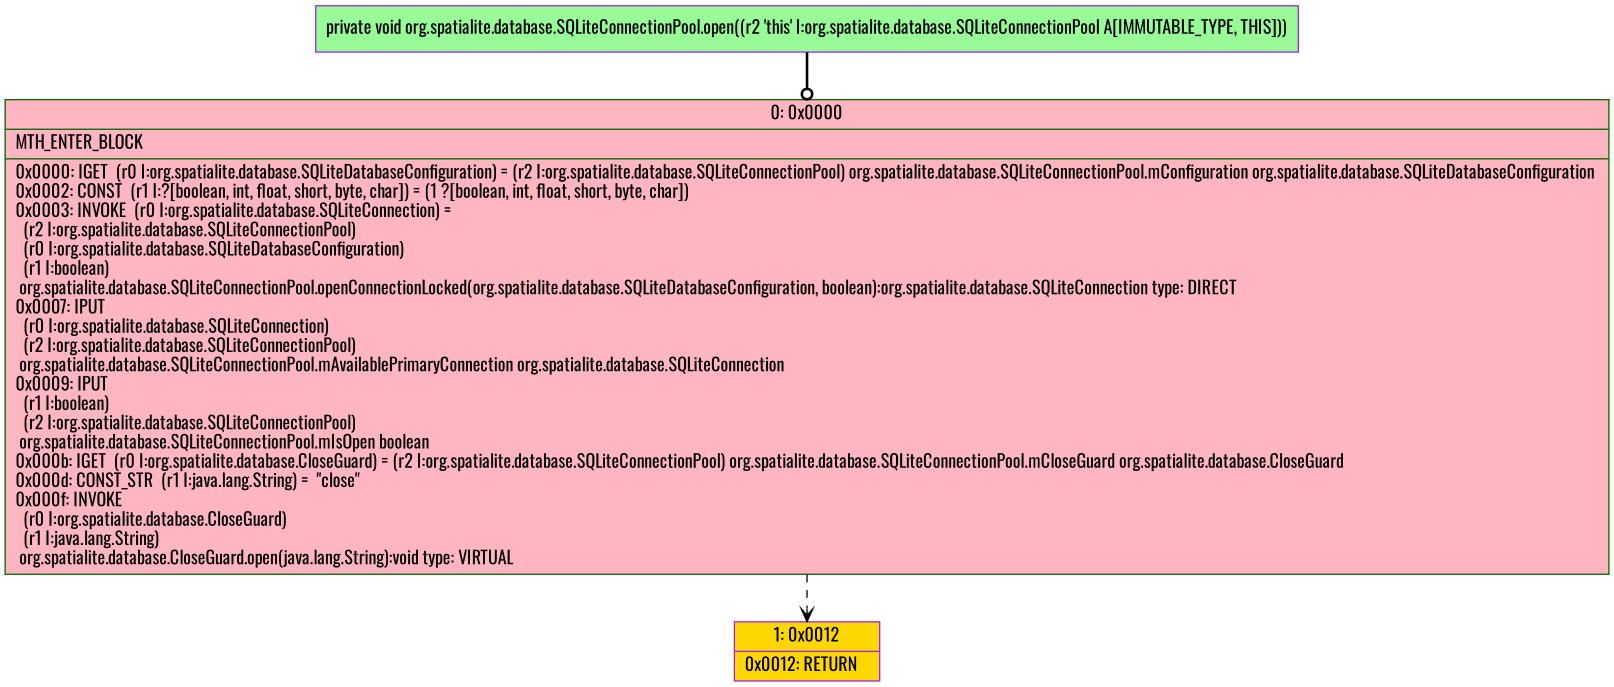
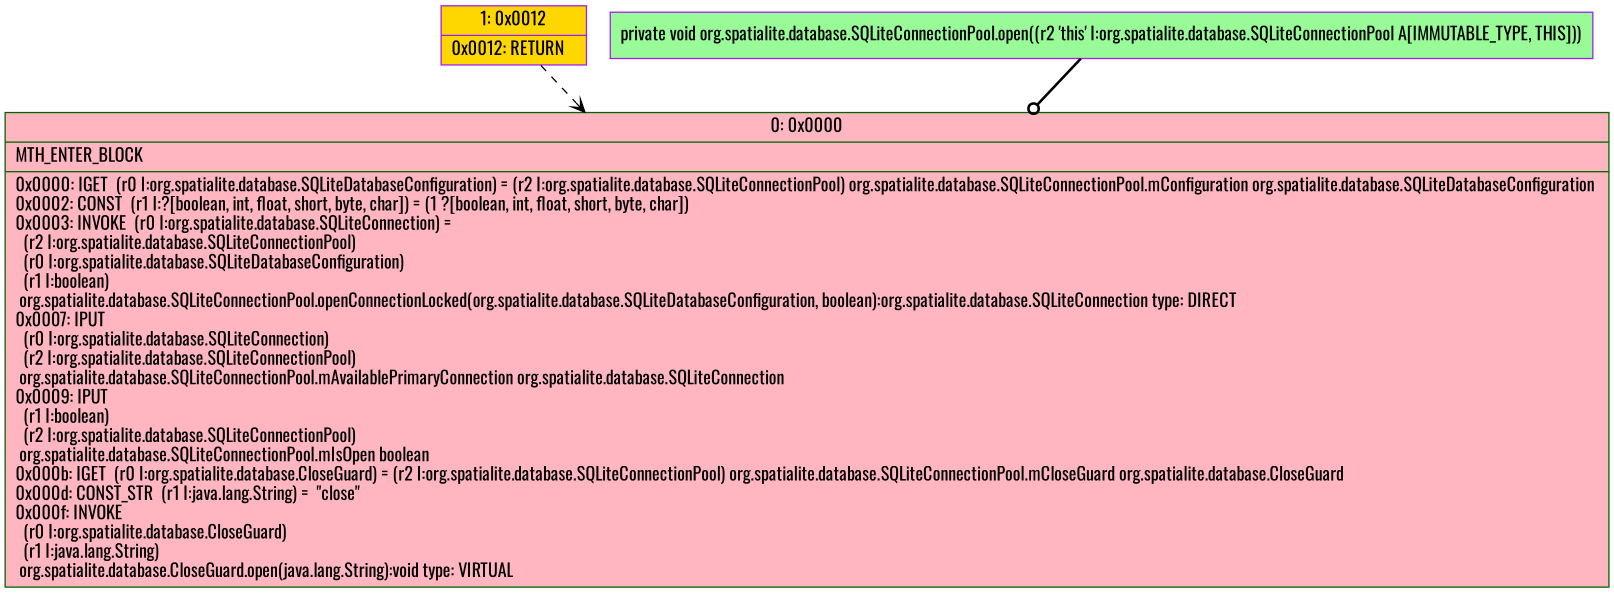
(807, 592) -> (558, 84)
